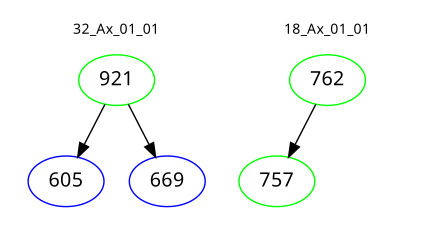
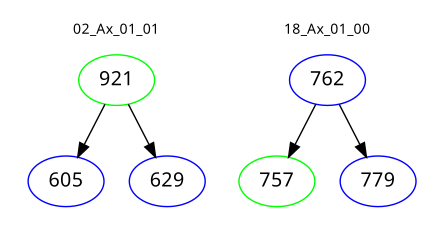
(117, 30) -> (117, 30)
(327, 30) -> (327, 30)
(327, 80) -> (327, 80)
(167, 181) -> (167, 181)
none -> (378, 181)
